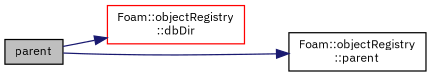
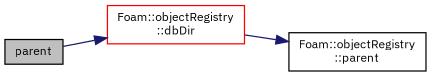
(170, 55) -> (260, 37)
